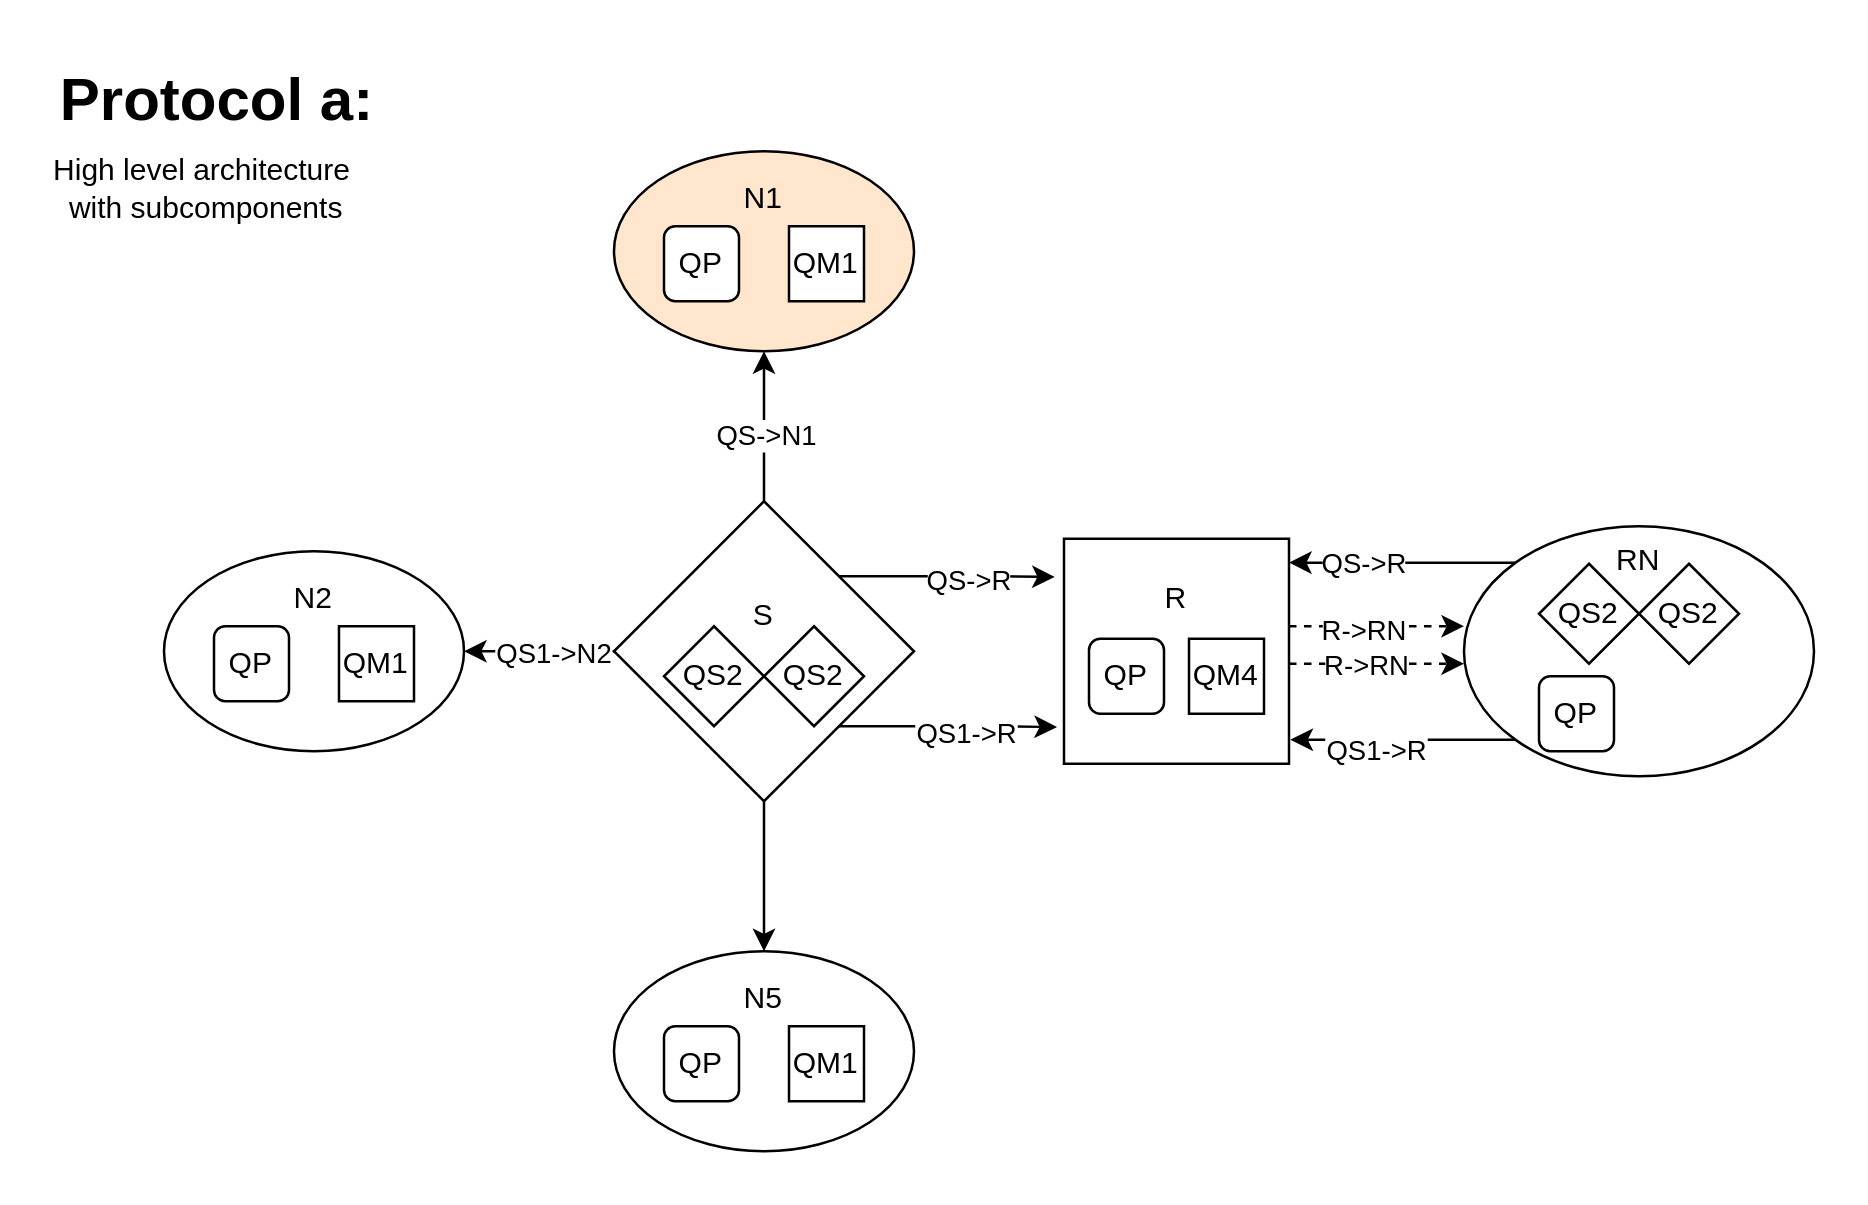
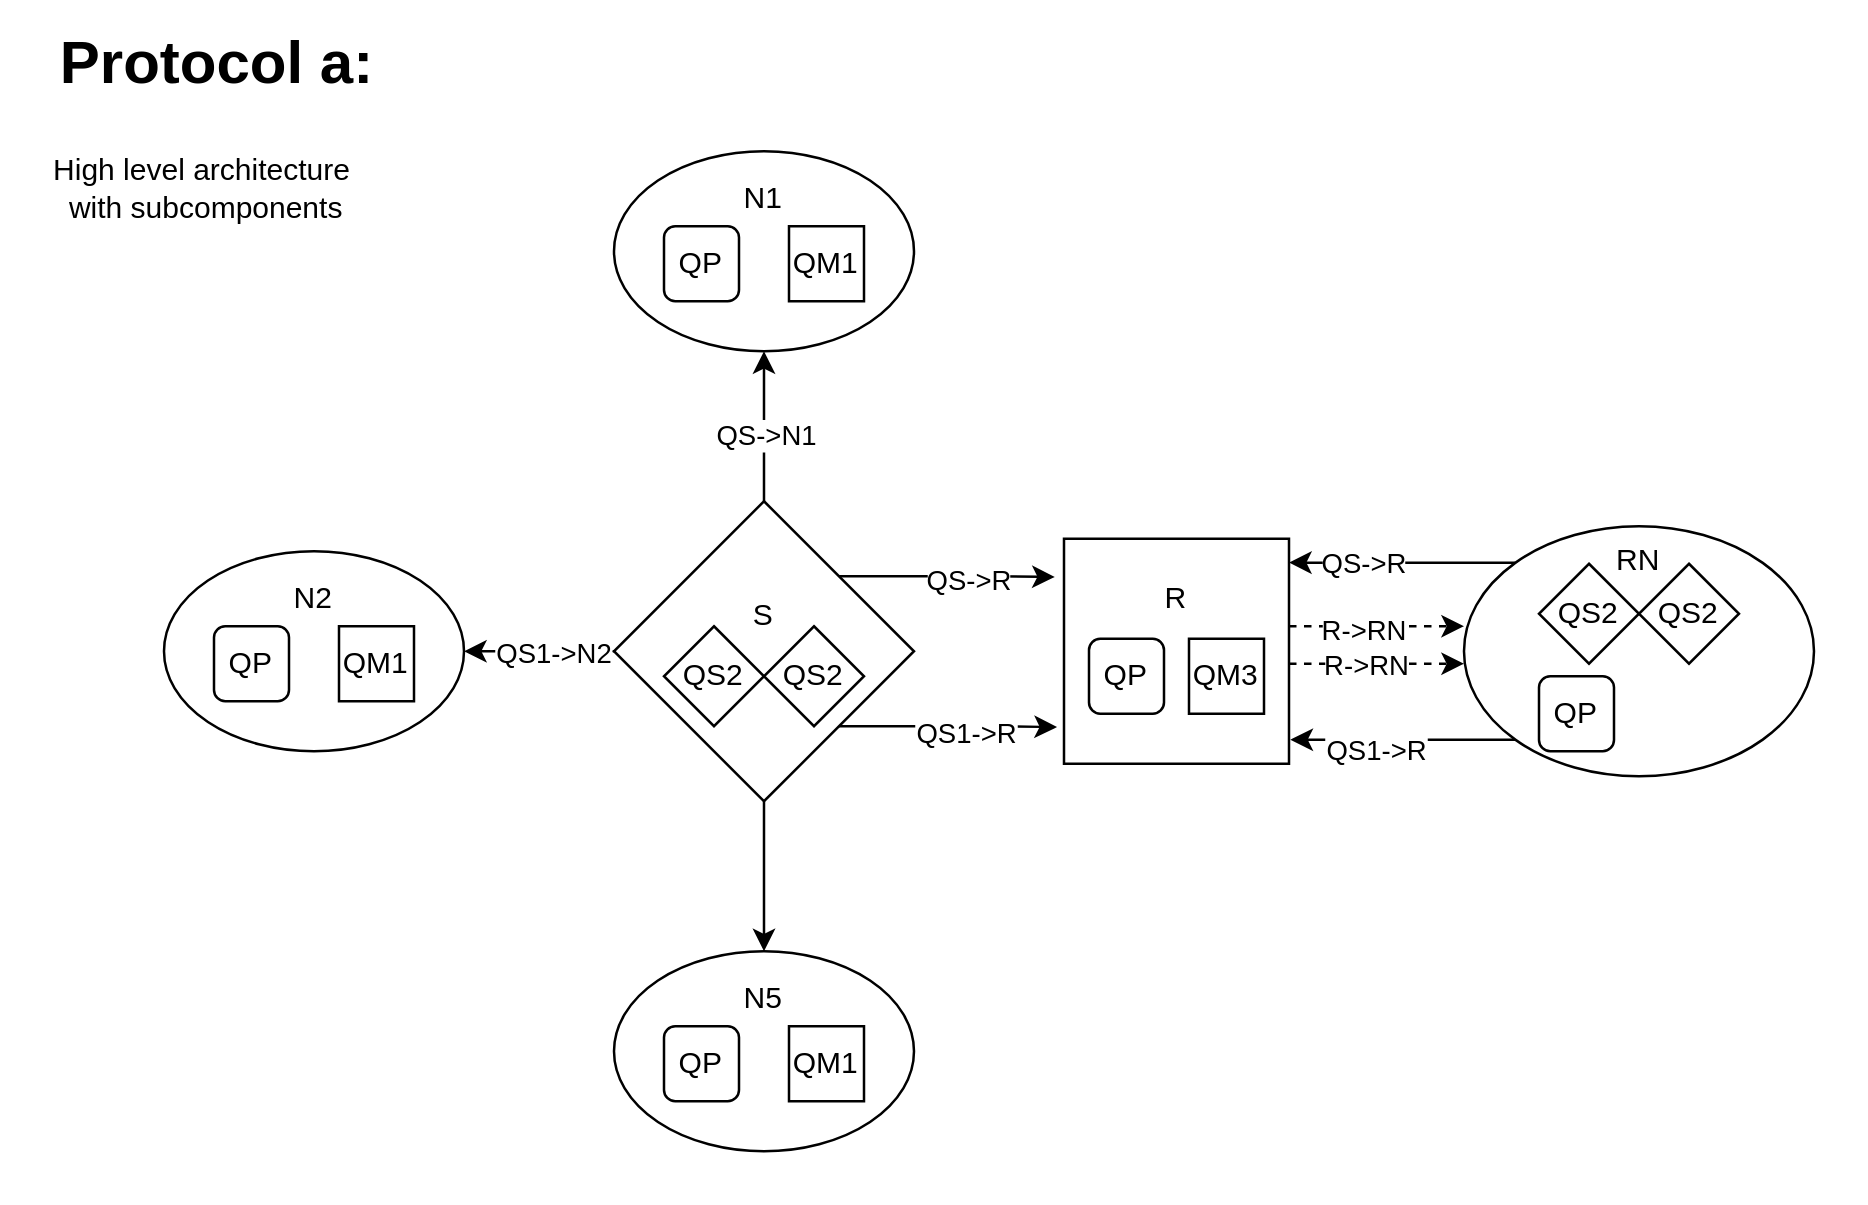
(216, 101) -> (216, 64)
(764, 251) -> (764, 251)
(1226, 676) -> (1226, 676)
